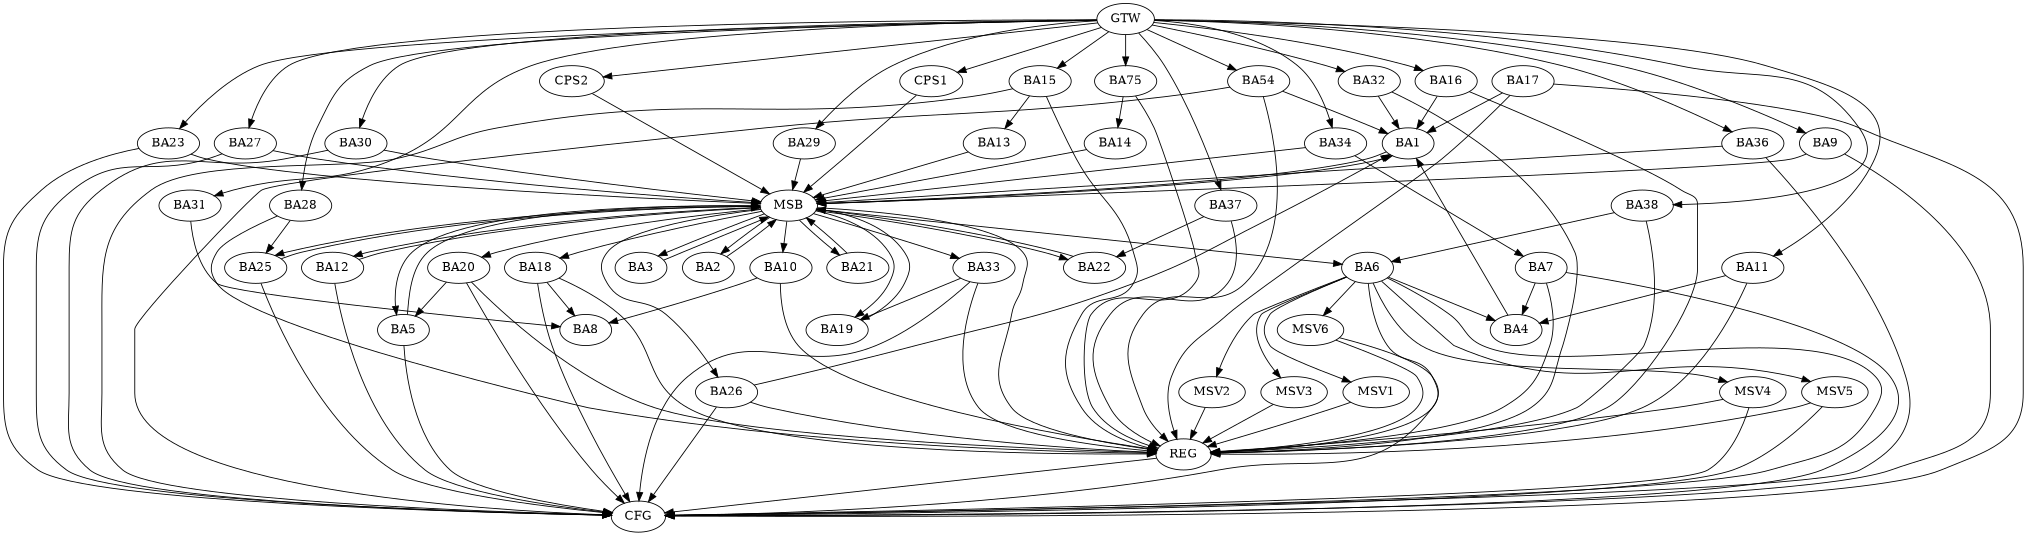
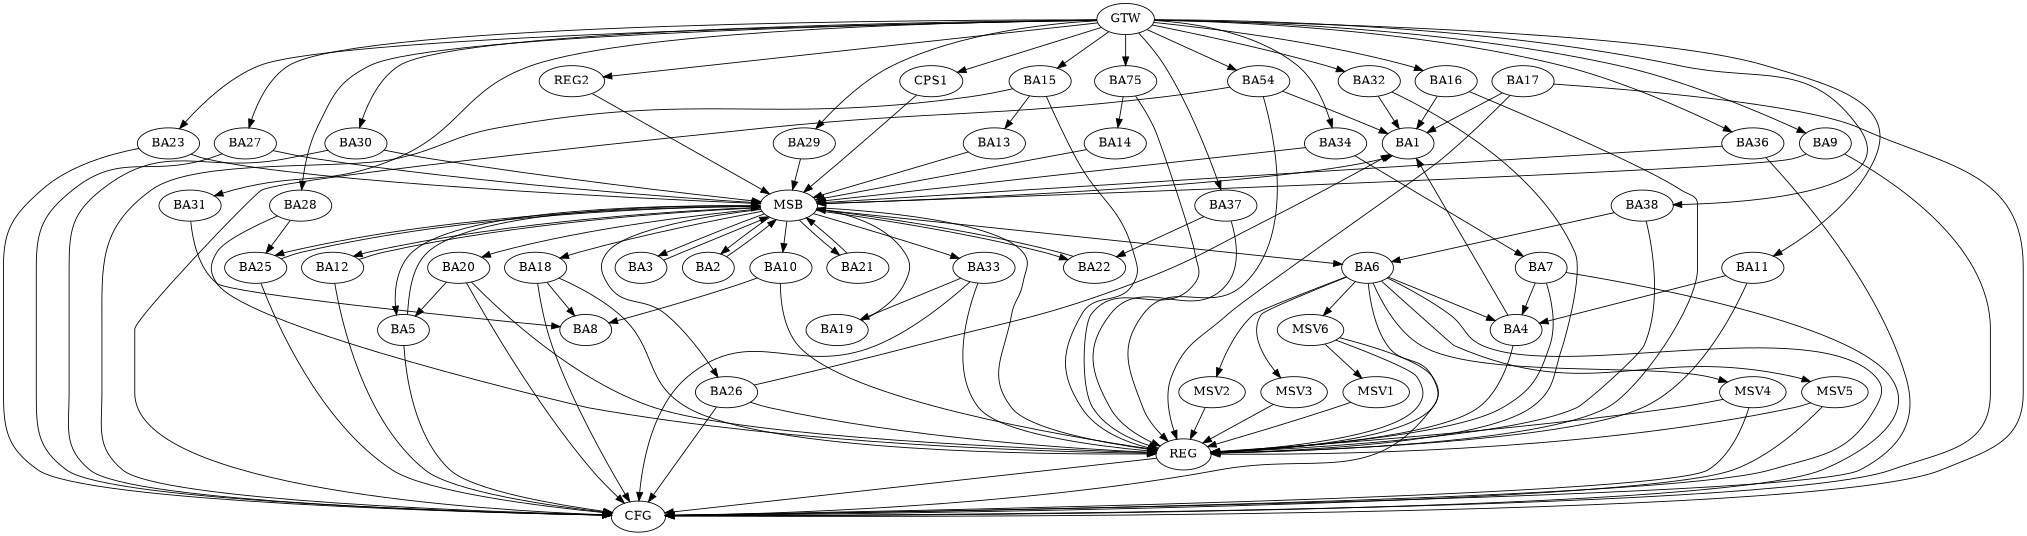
(572, 81) -> (572, 81)
(1108, 189) -> none
(885, 247) -> none
(1265, 327) -> (1340, 358)
none -> (1460, 417)
